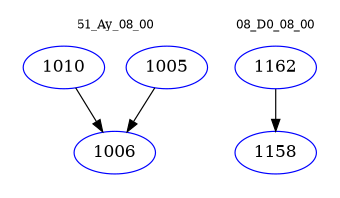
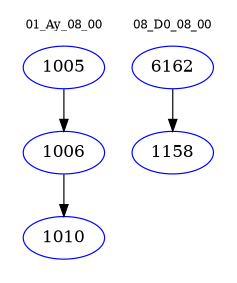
(115, 25) -> (64, 25)
(276, 67) -> (173, 67)
(86, 105) -> (64, 189)
